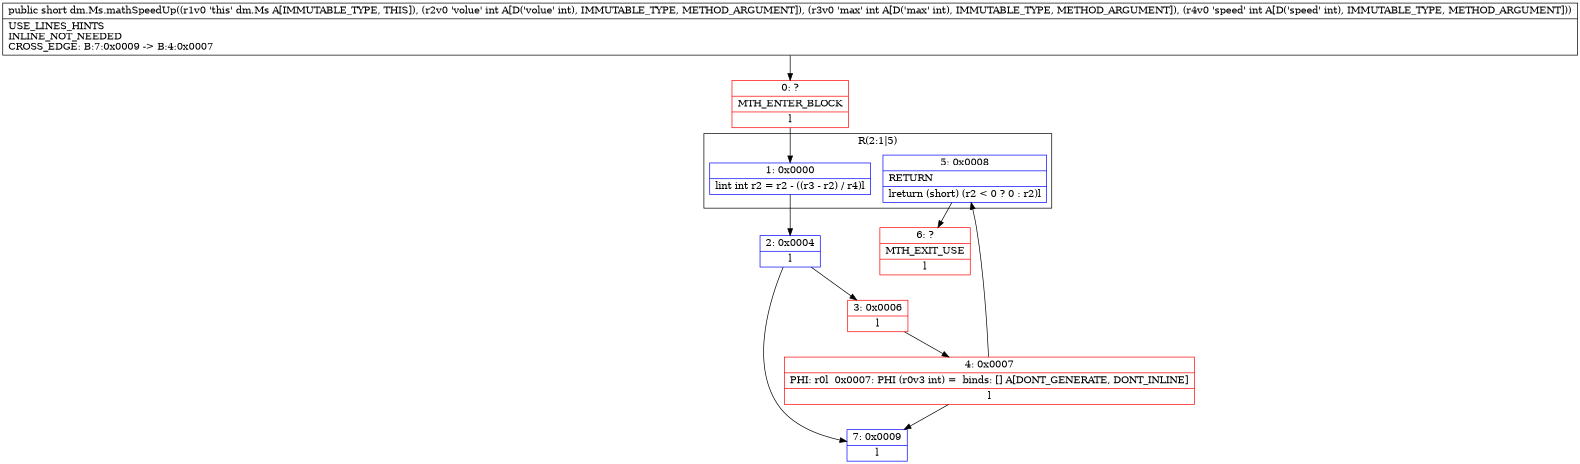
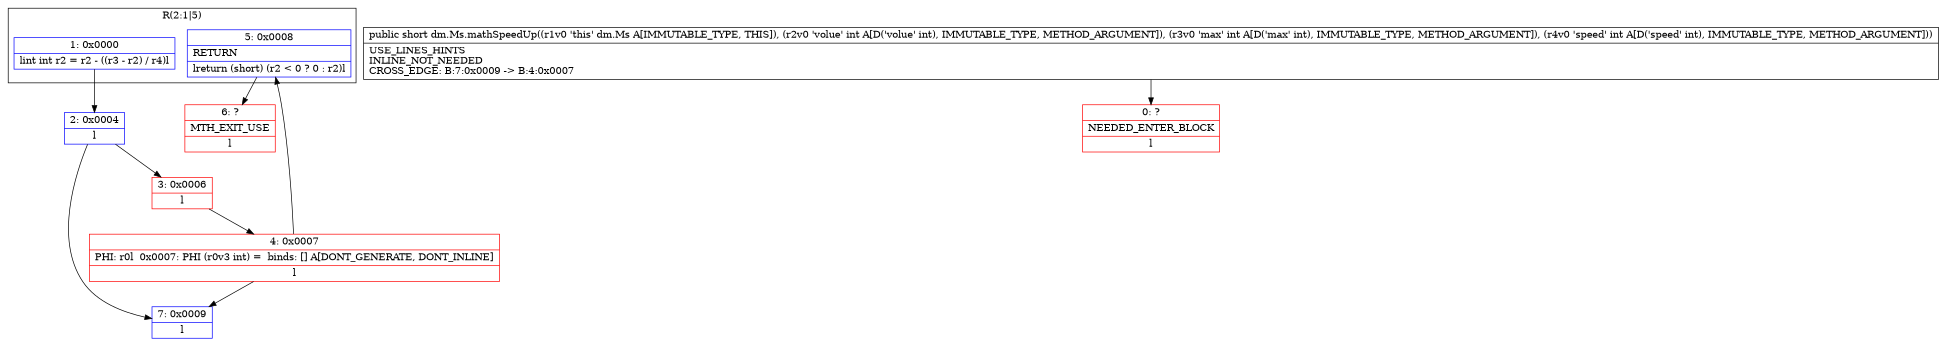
(790, 104) -> (1151, 128)
(790, 142) -> none
